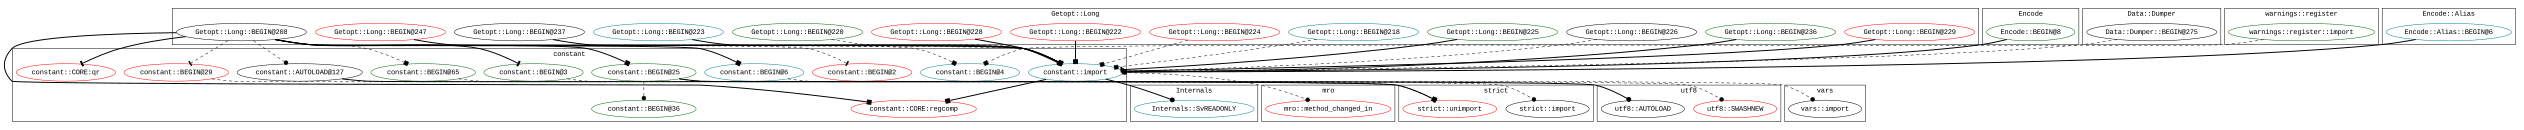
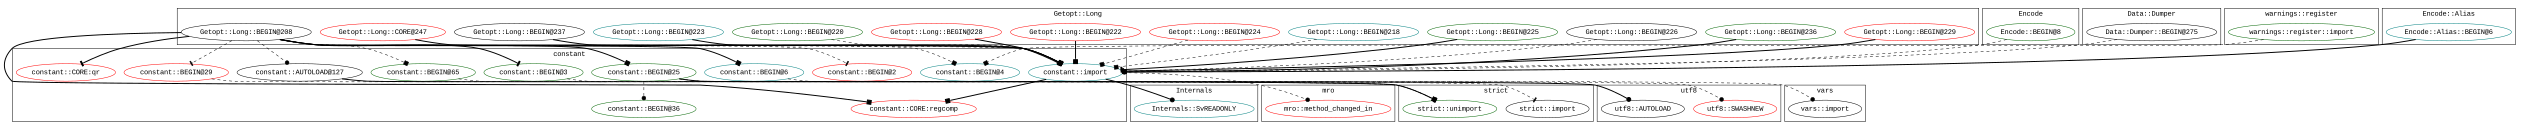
(380, 32) -> (383, 32)
(1568, 66) -> (1568, 66)
(1051, 82) -> (1052, 82)
(1450, 109) -> (1450, 109)
